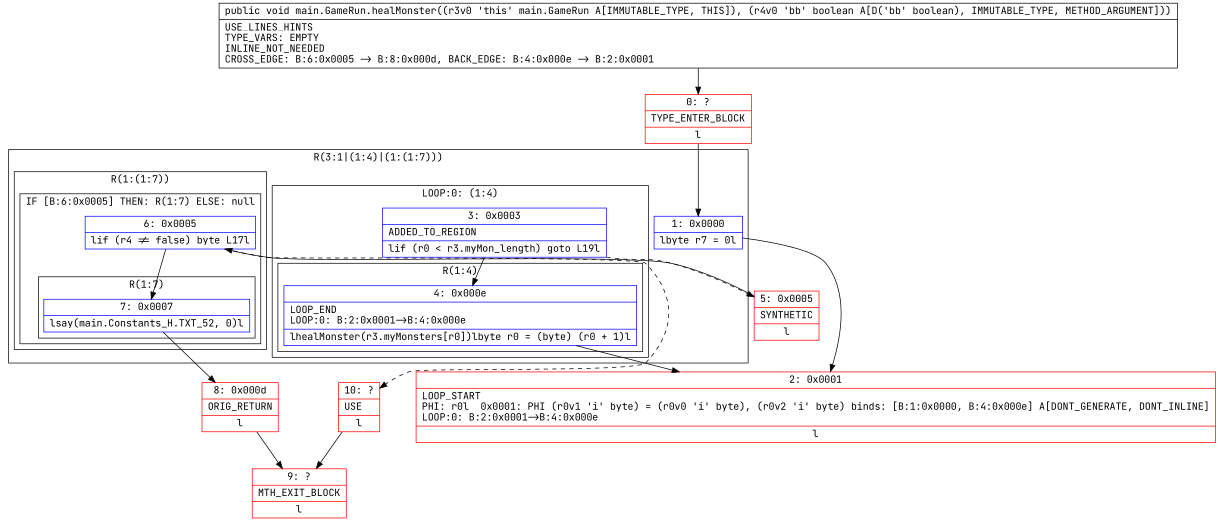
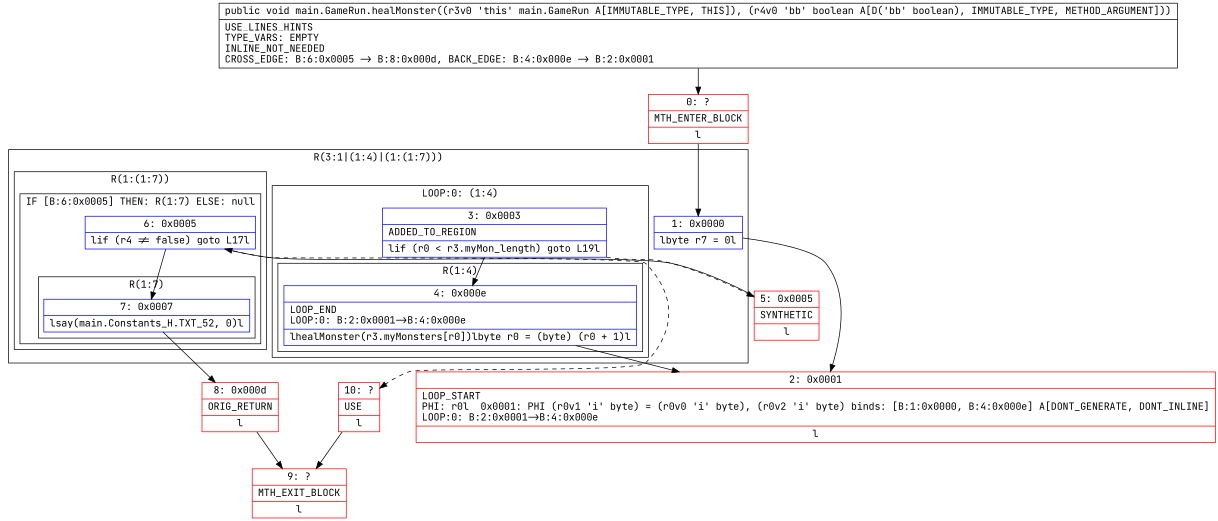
(698, 119) -> (698, 119)
(170, 240) -> (170, 240)
